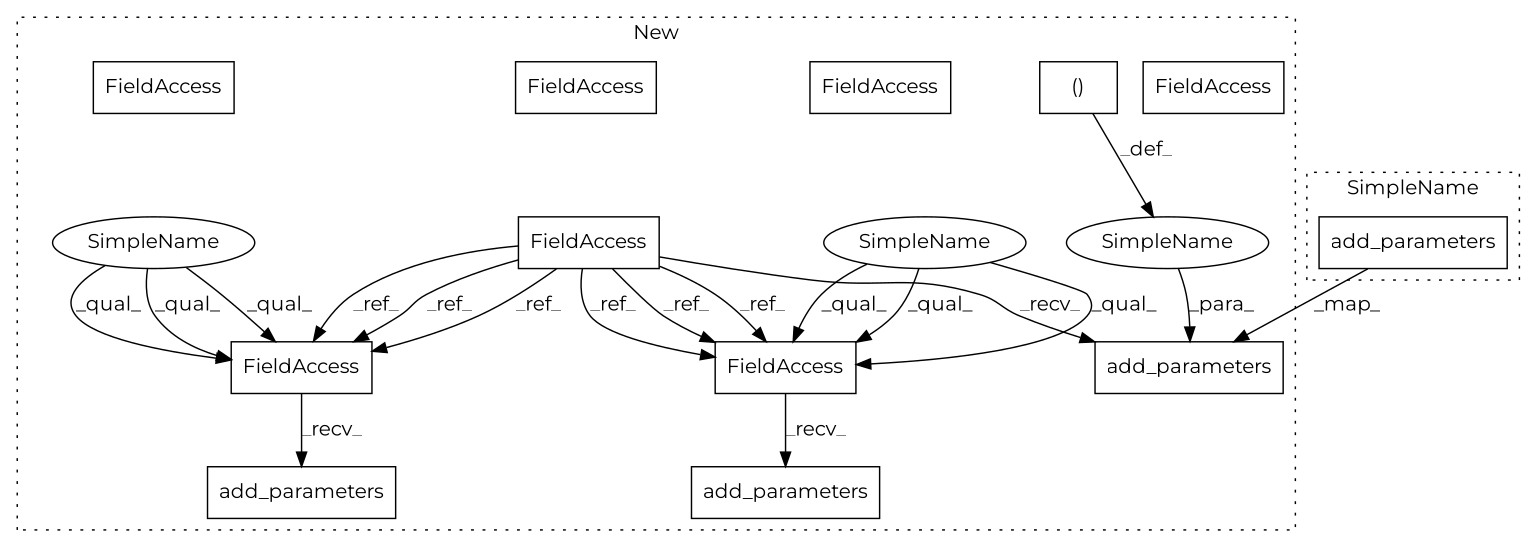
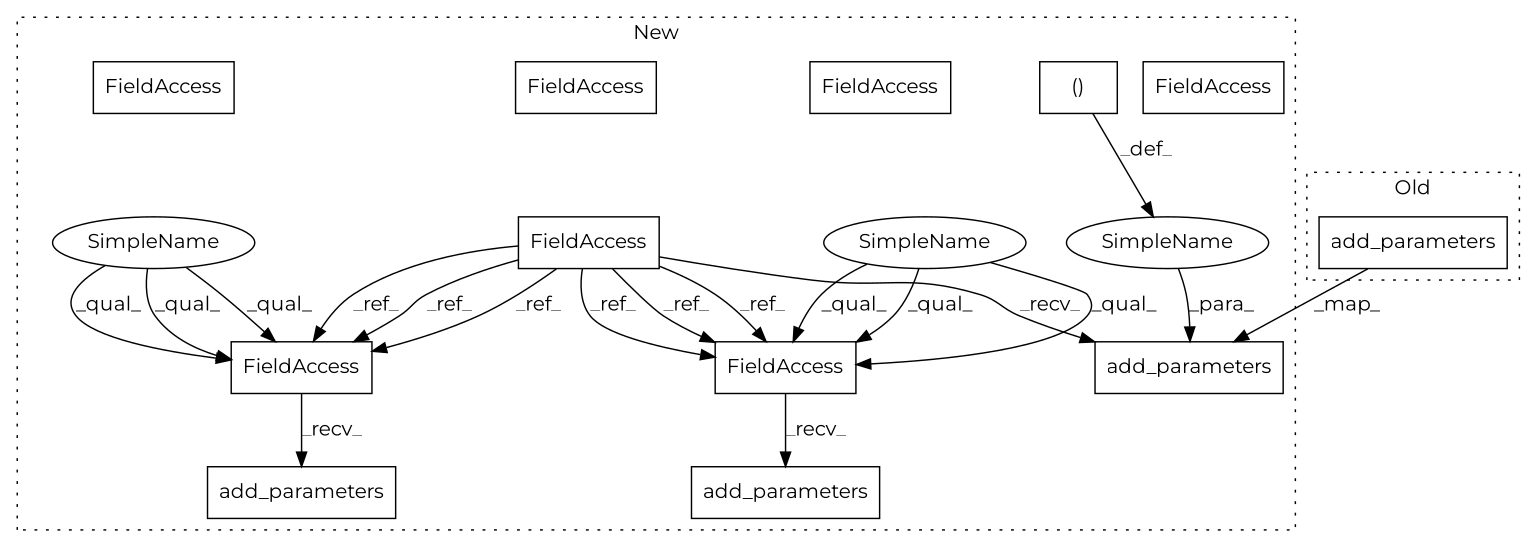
(1413, 189) -> (1413, 189)
